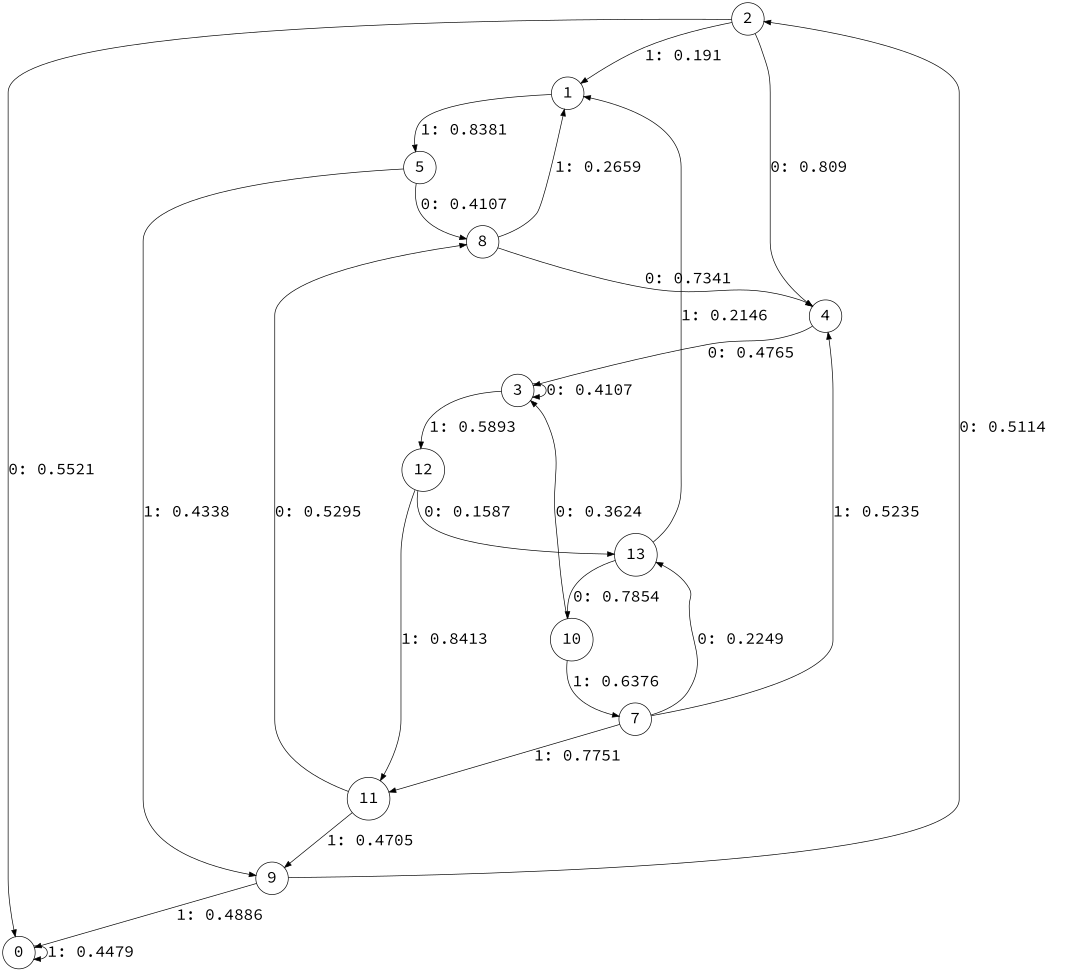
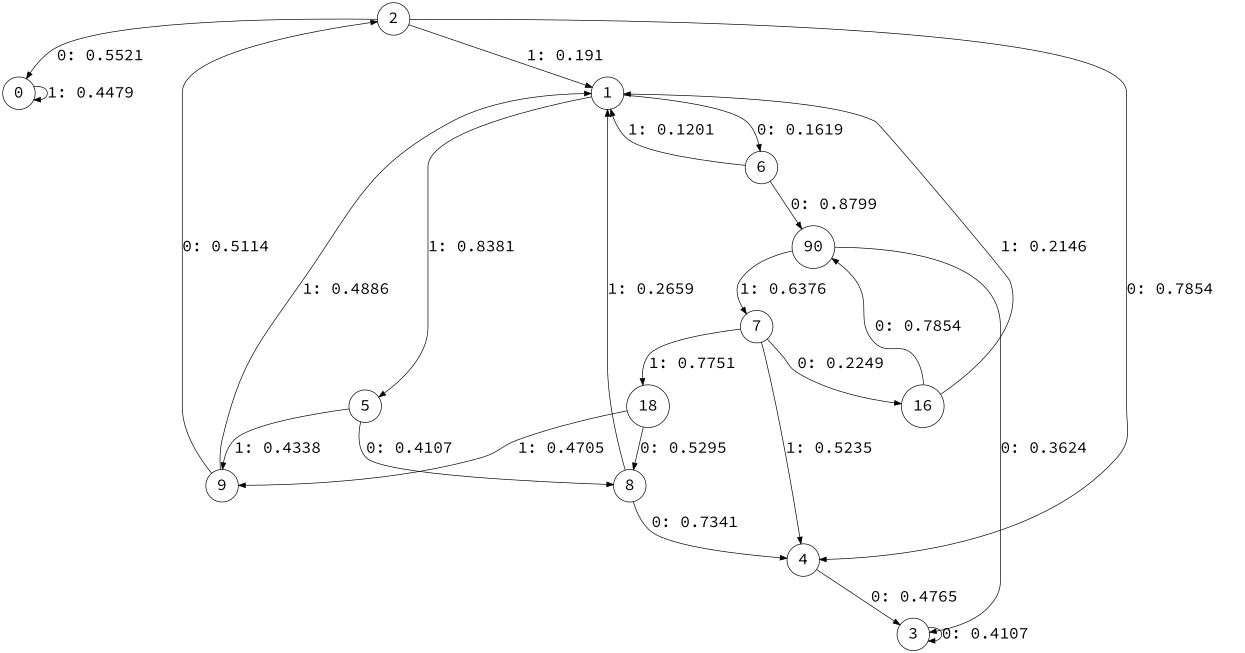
none -> (761, 168)
(828, 168) -> (1185, 290)
(423, 470) -> none
(636, 555) -> (923, 406)
(572, 640) -> (813, 247)
(369, 799) -> (648, 406)
(149, 914) -> (344, 219)
